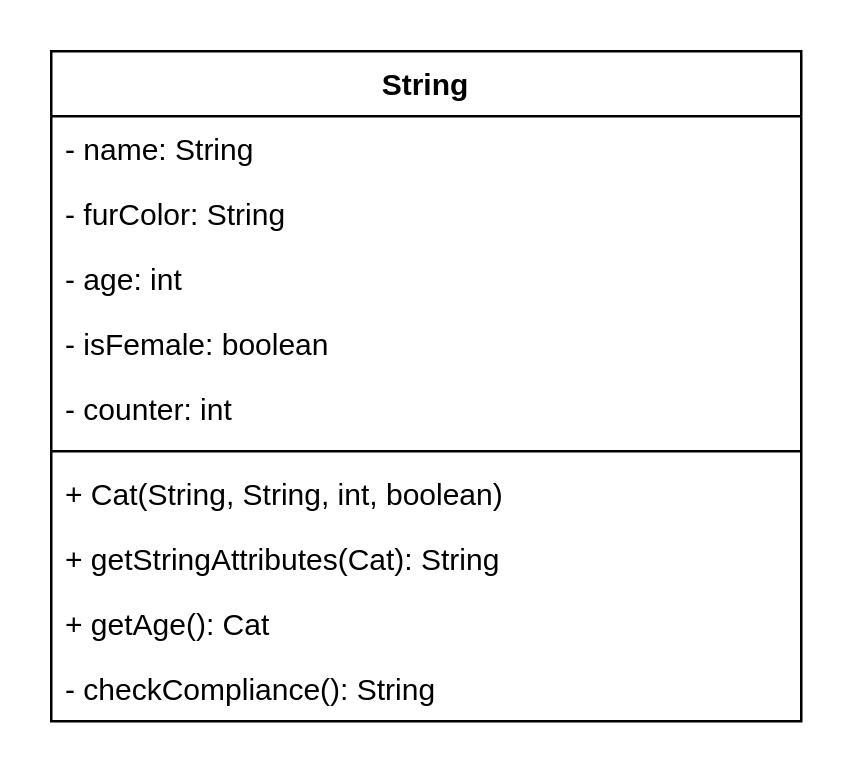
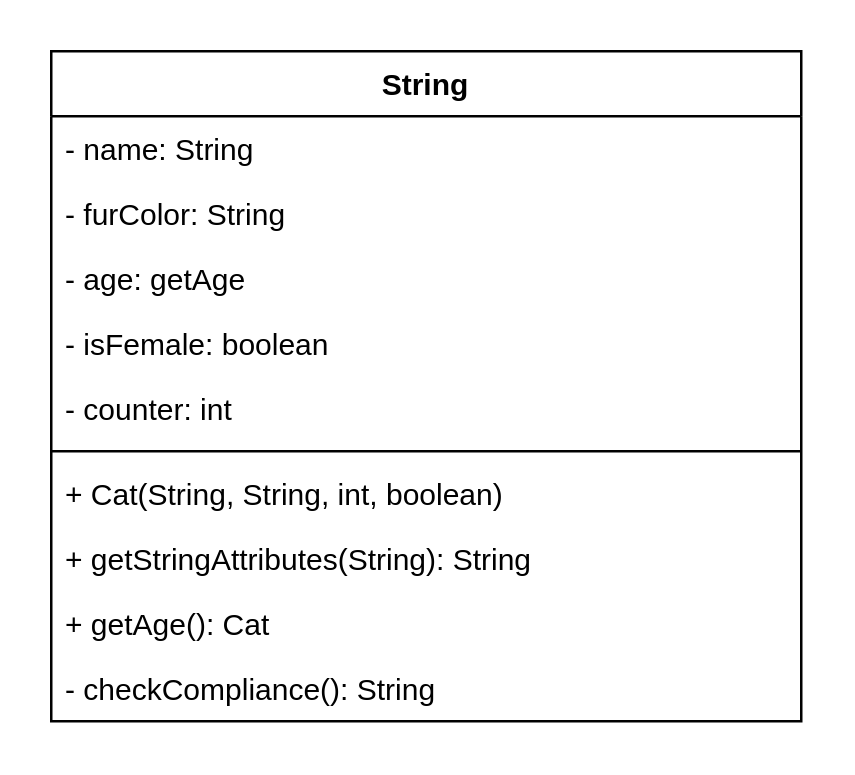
(133, 280) -> (163, 280)
(327, 560) -> (349, 560)
